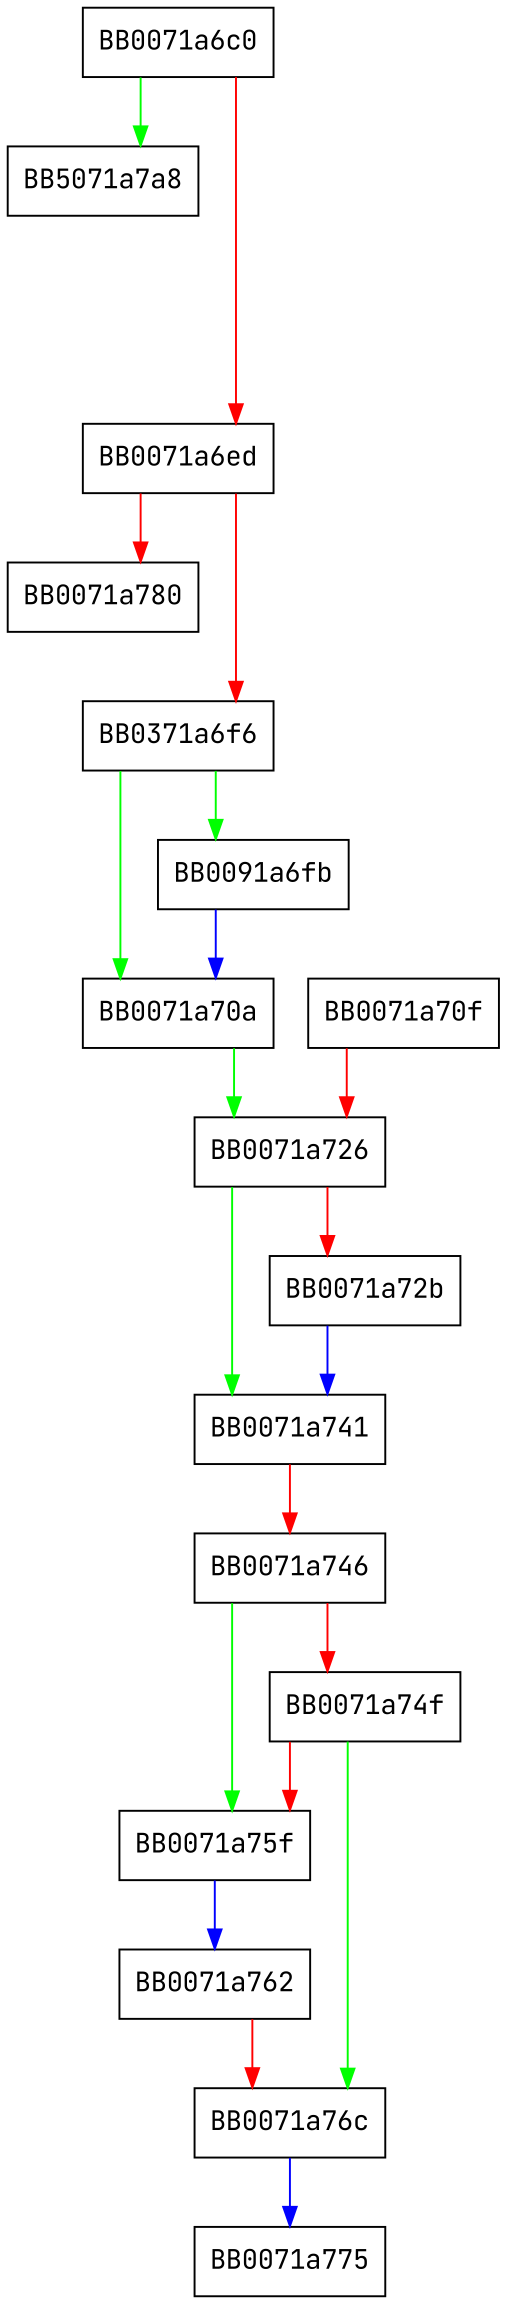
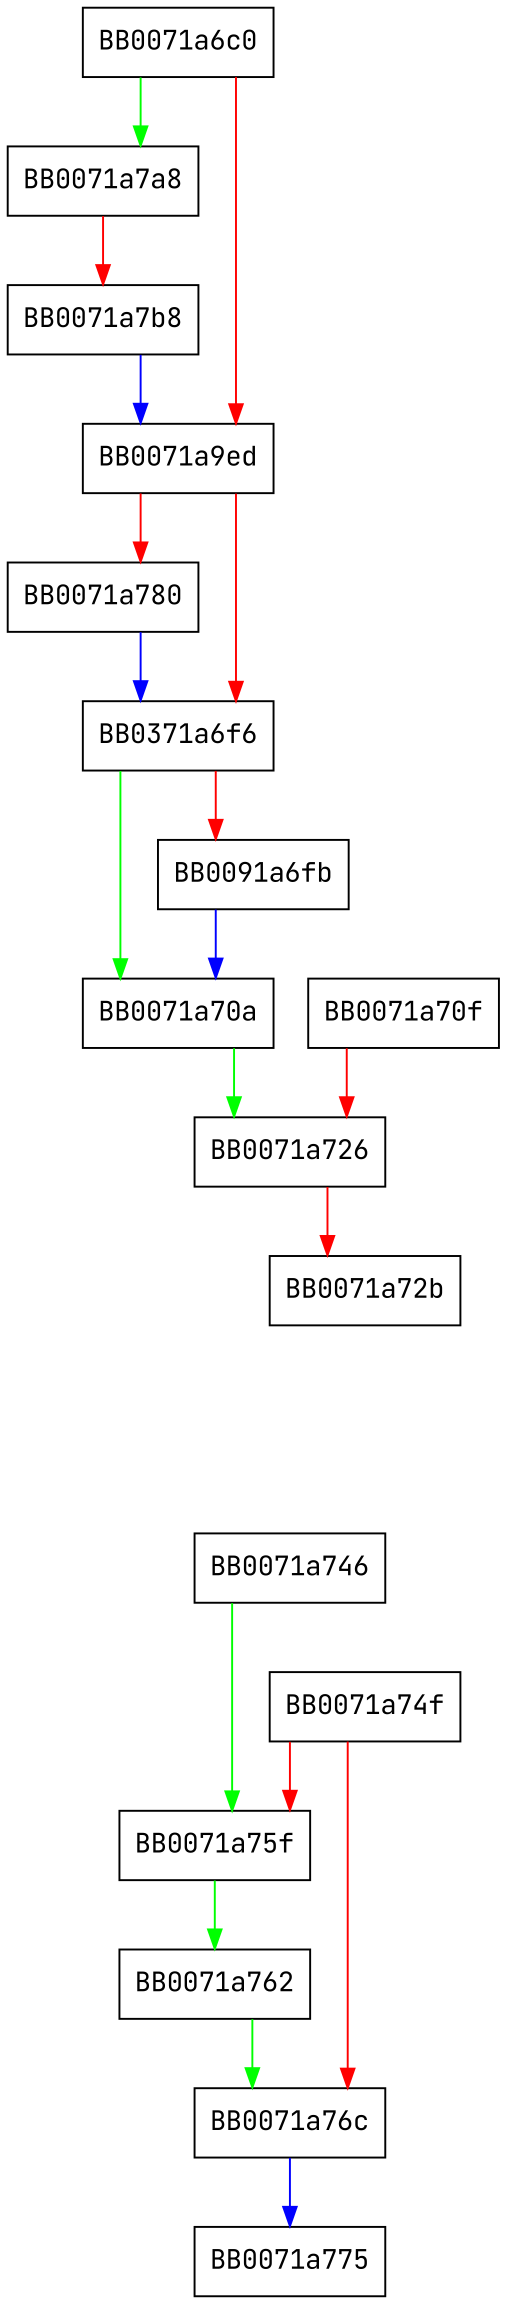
(103, 181) -> (103, 181)
none -> (103, 320)
(178, 458) -> (178, 458)
none -> (141, 657)
(216, 795) -> (216, 795)
(290, 1429) -> none
(327, 1628) -> none
(215, 1905) -> (215, 1905)
(348, 1905) -> (348, 1905)
(252, 2044) -> (252, 2044)
